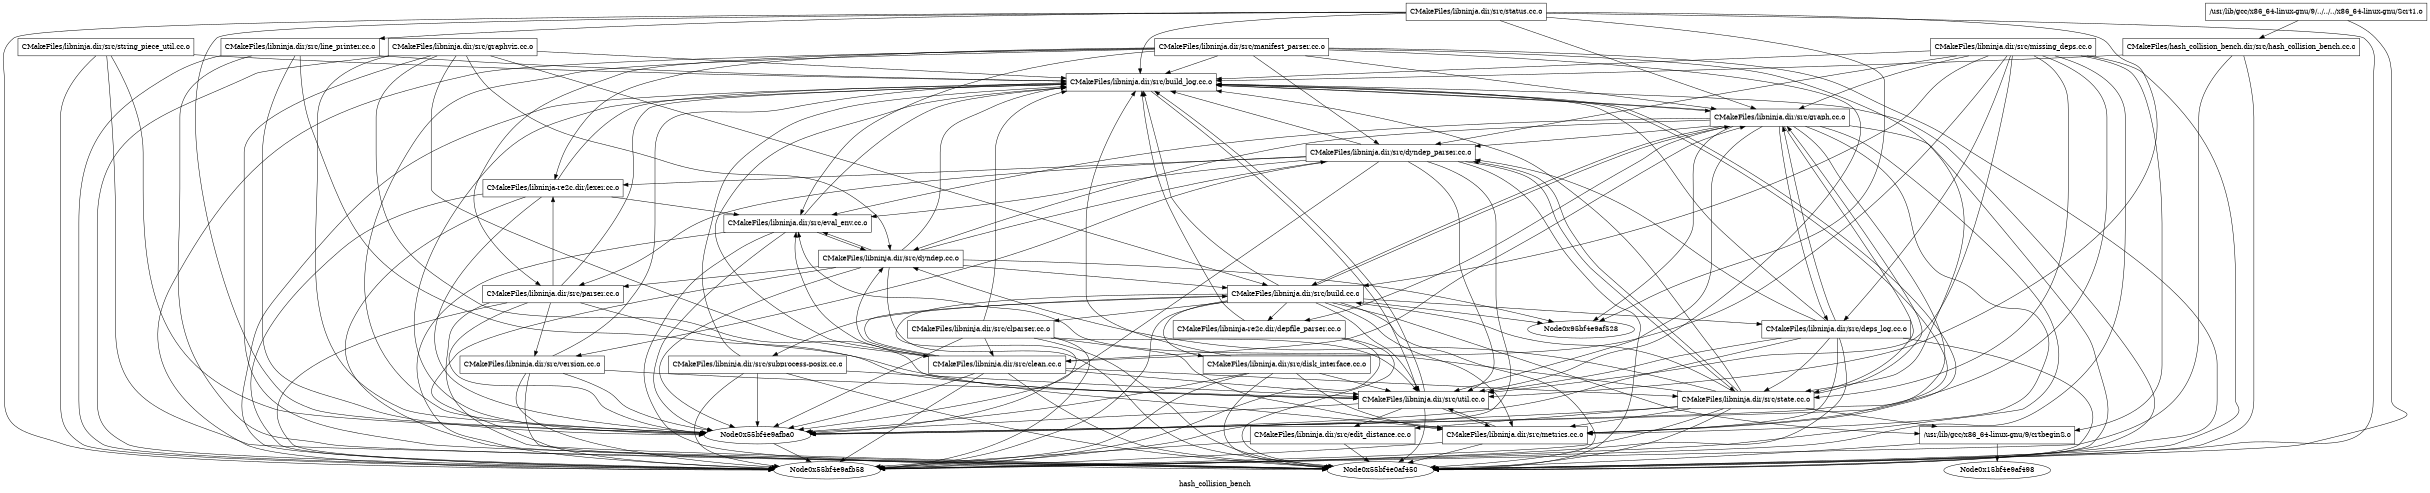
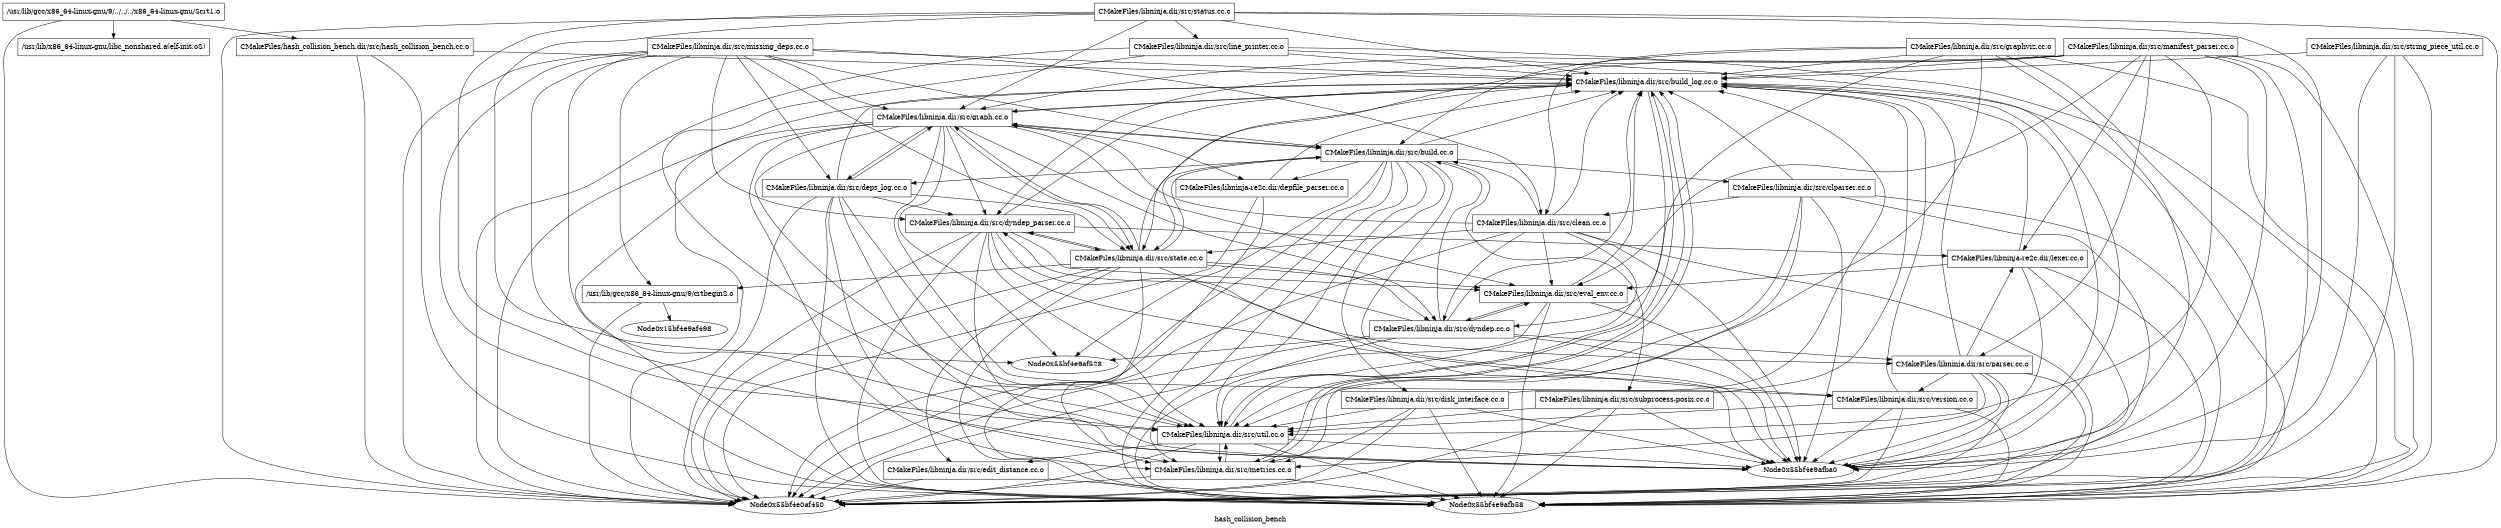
none -> (114, 47)
(1581, 329) -> (1065, 365)
(1648, 401) -> (1176, 175)
(1854, 406) -> (1295, 387)
(790, 452) -> (1354, 470)
